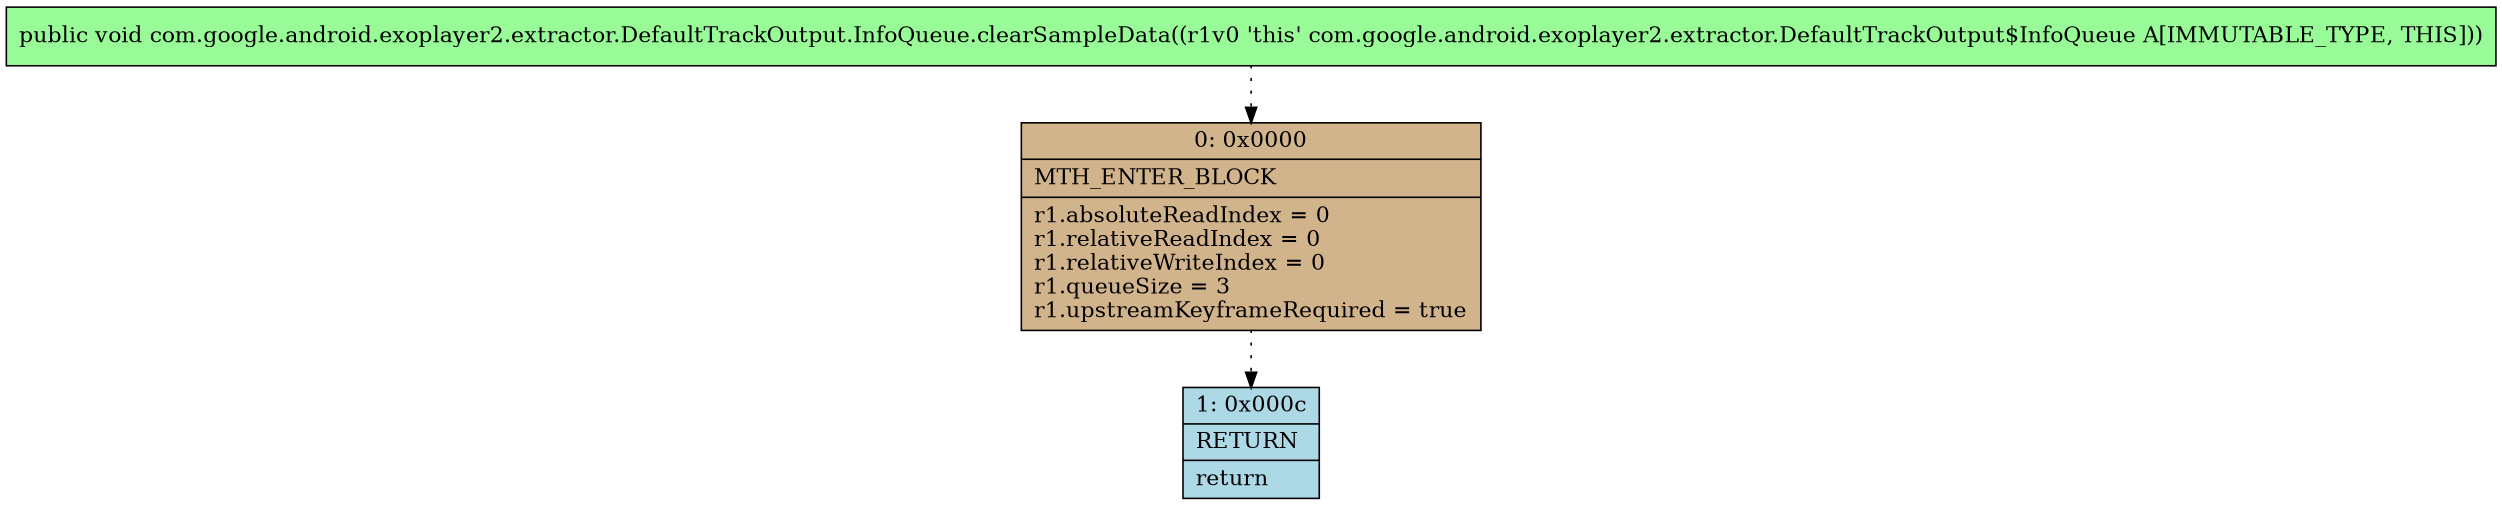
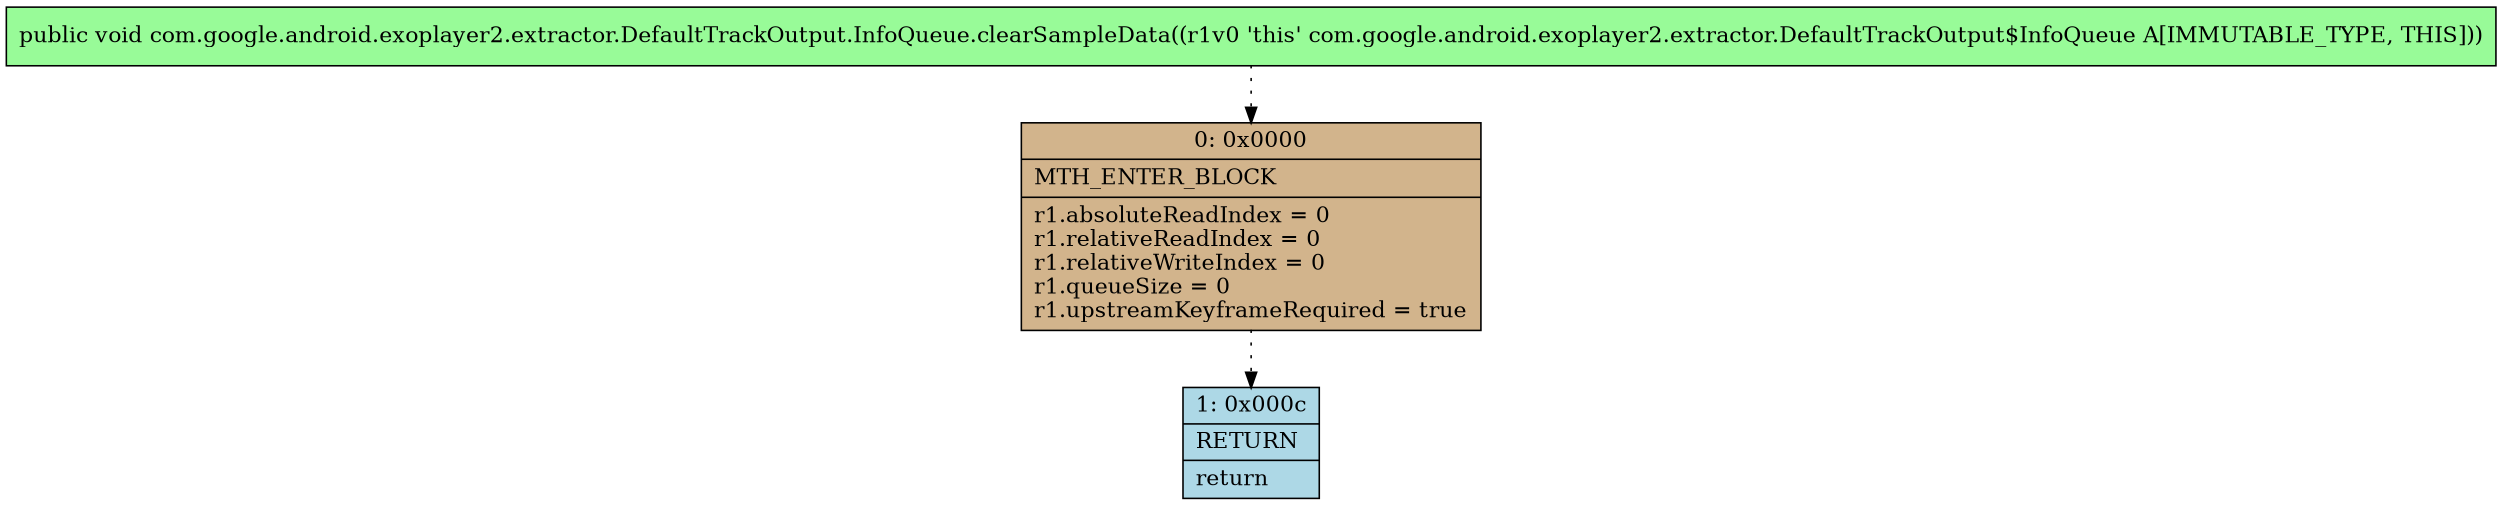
(1132, 287) -> (1132, 287)
